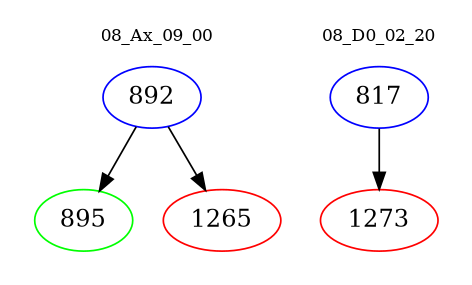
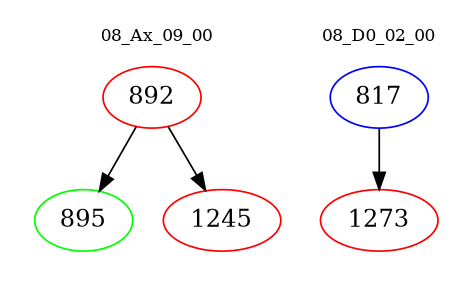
(379, 37) -> (379, 37)
(152, 97) -> (152, 97)
(222, 220) -> (222, 220)
